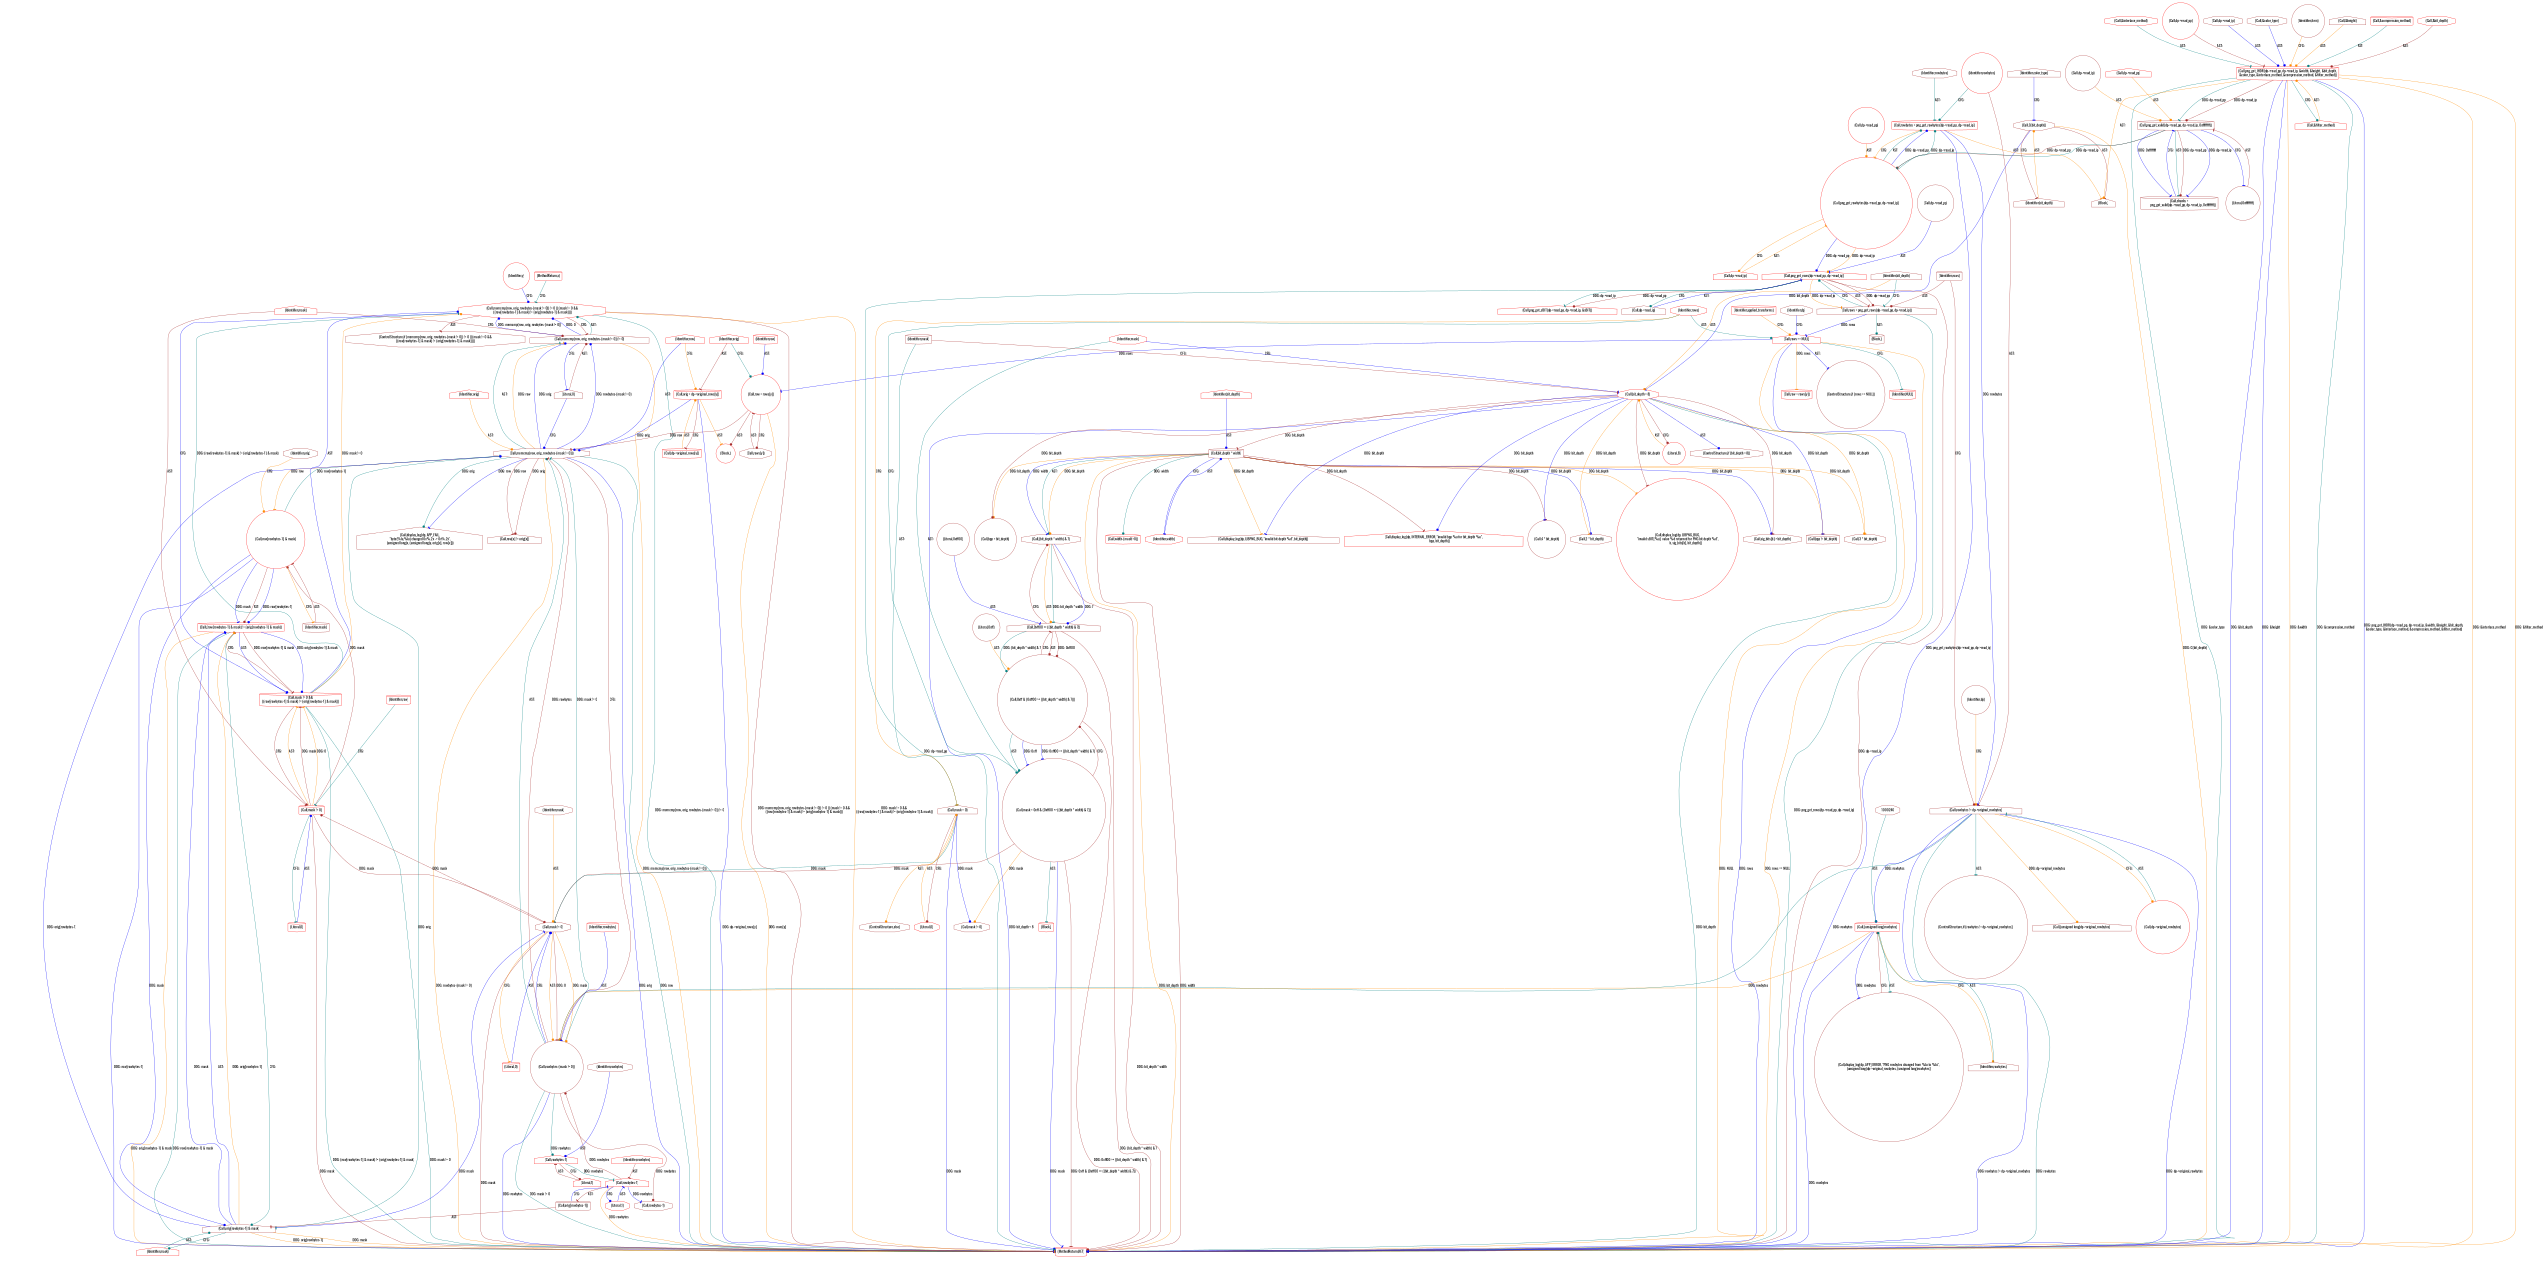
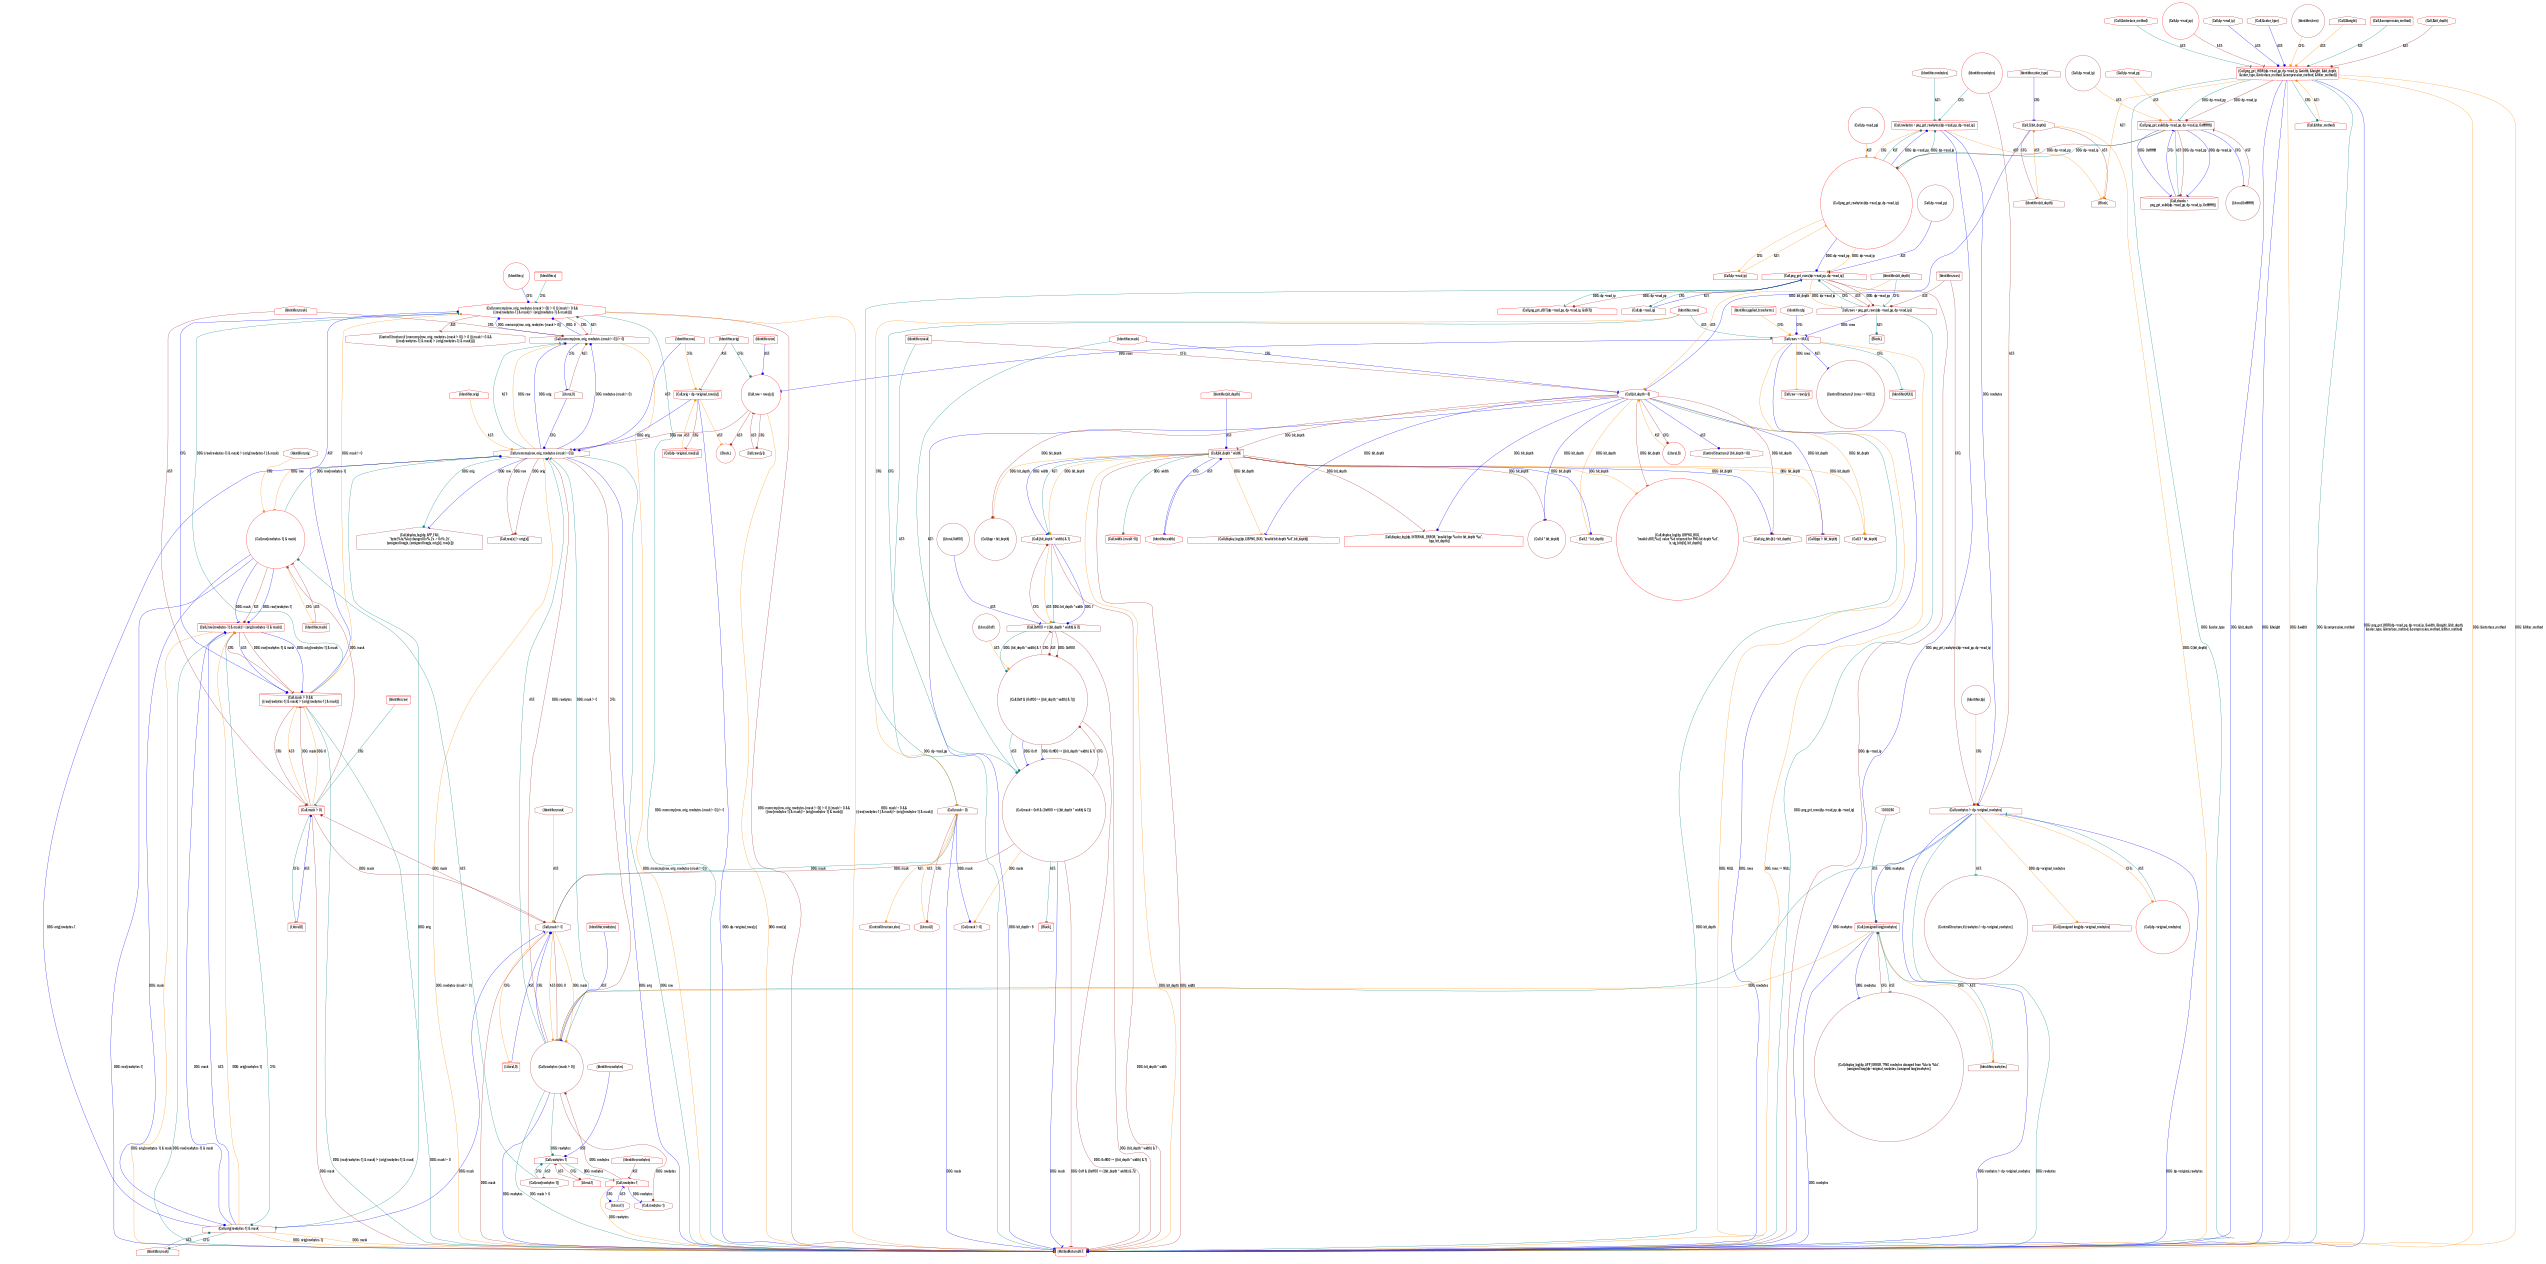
(548, 276) -> (548, 276)
none -> (544, 1183)
(573, 1206) -> none
